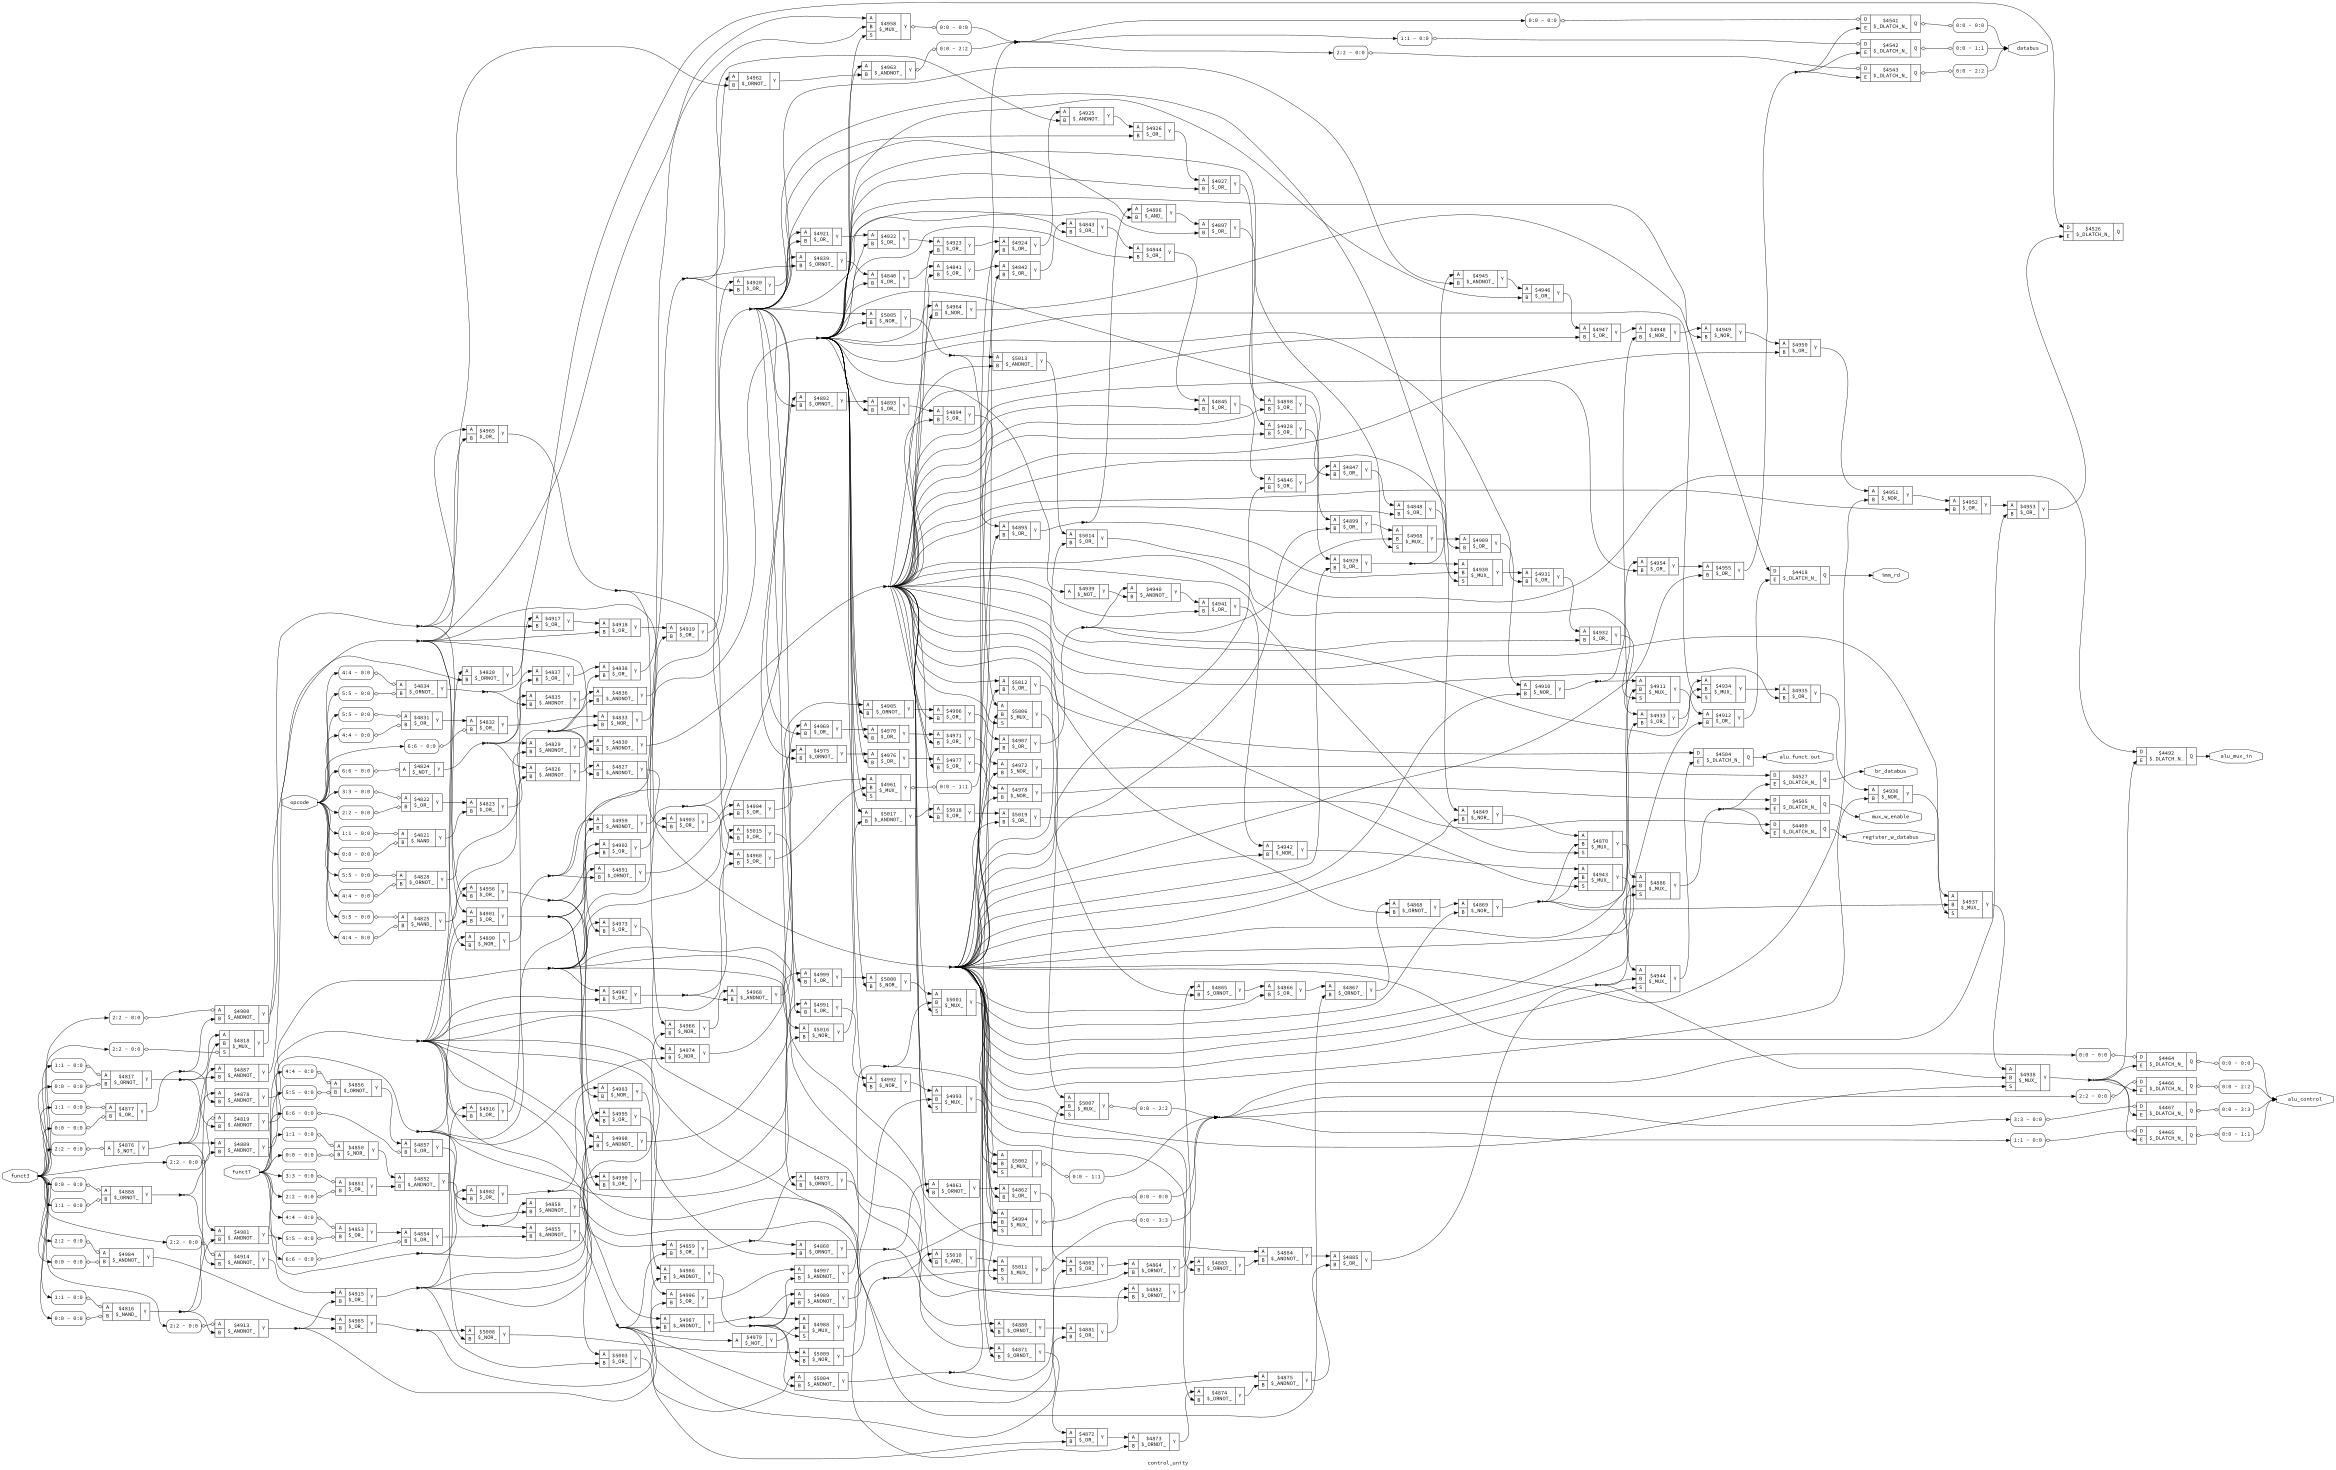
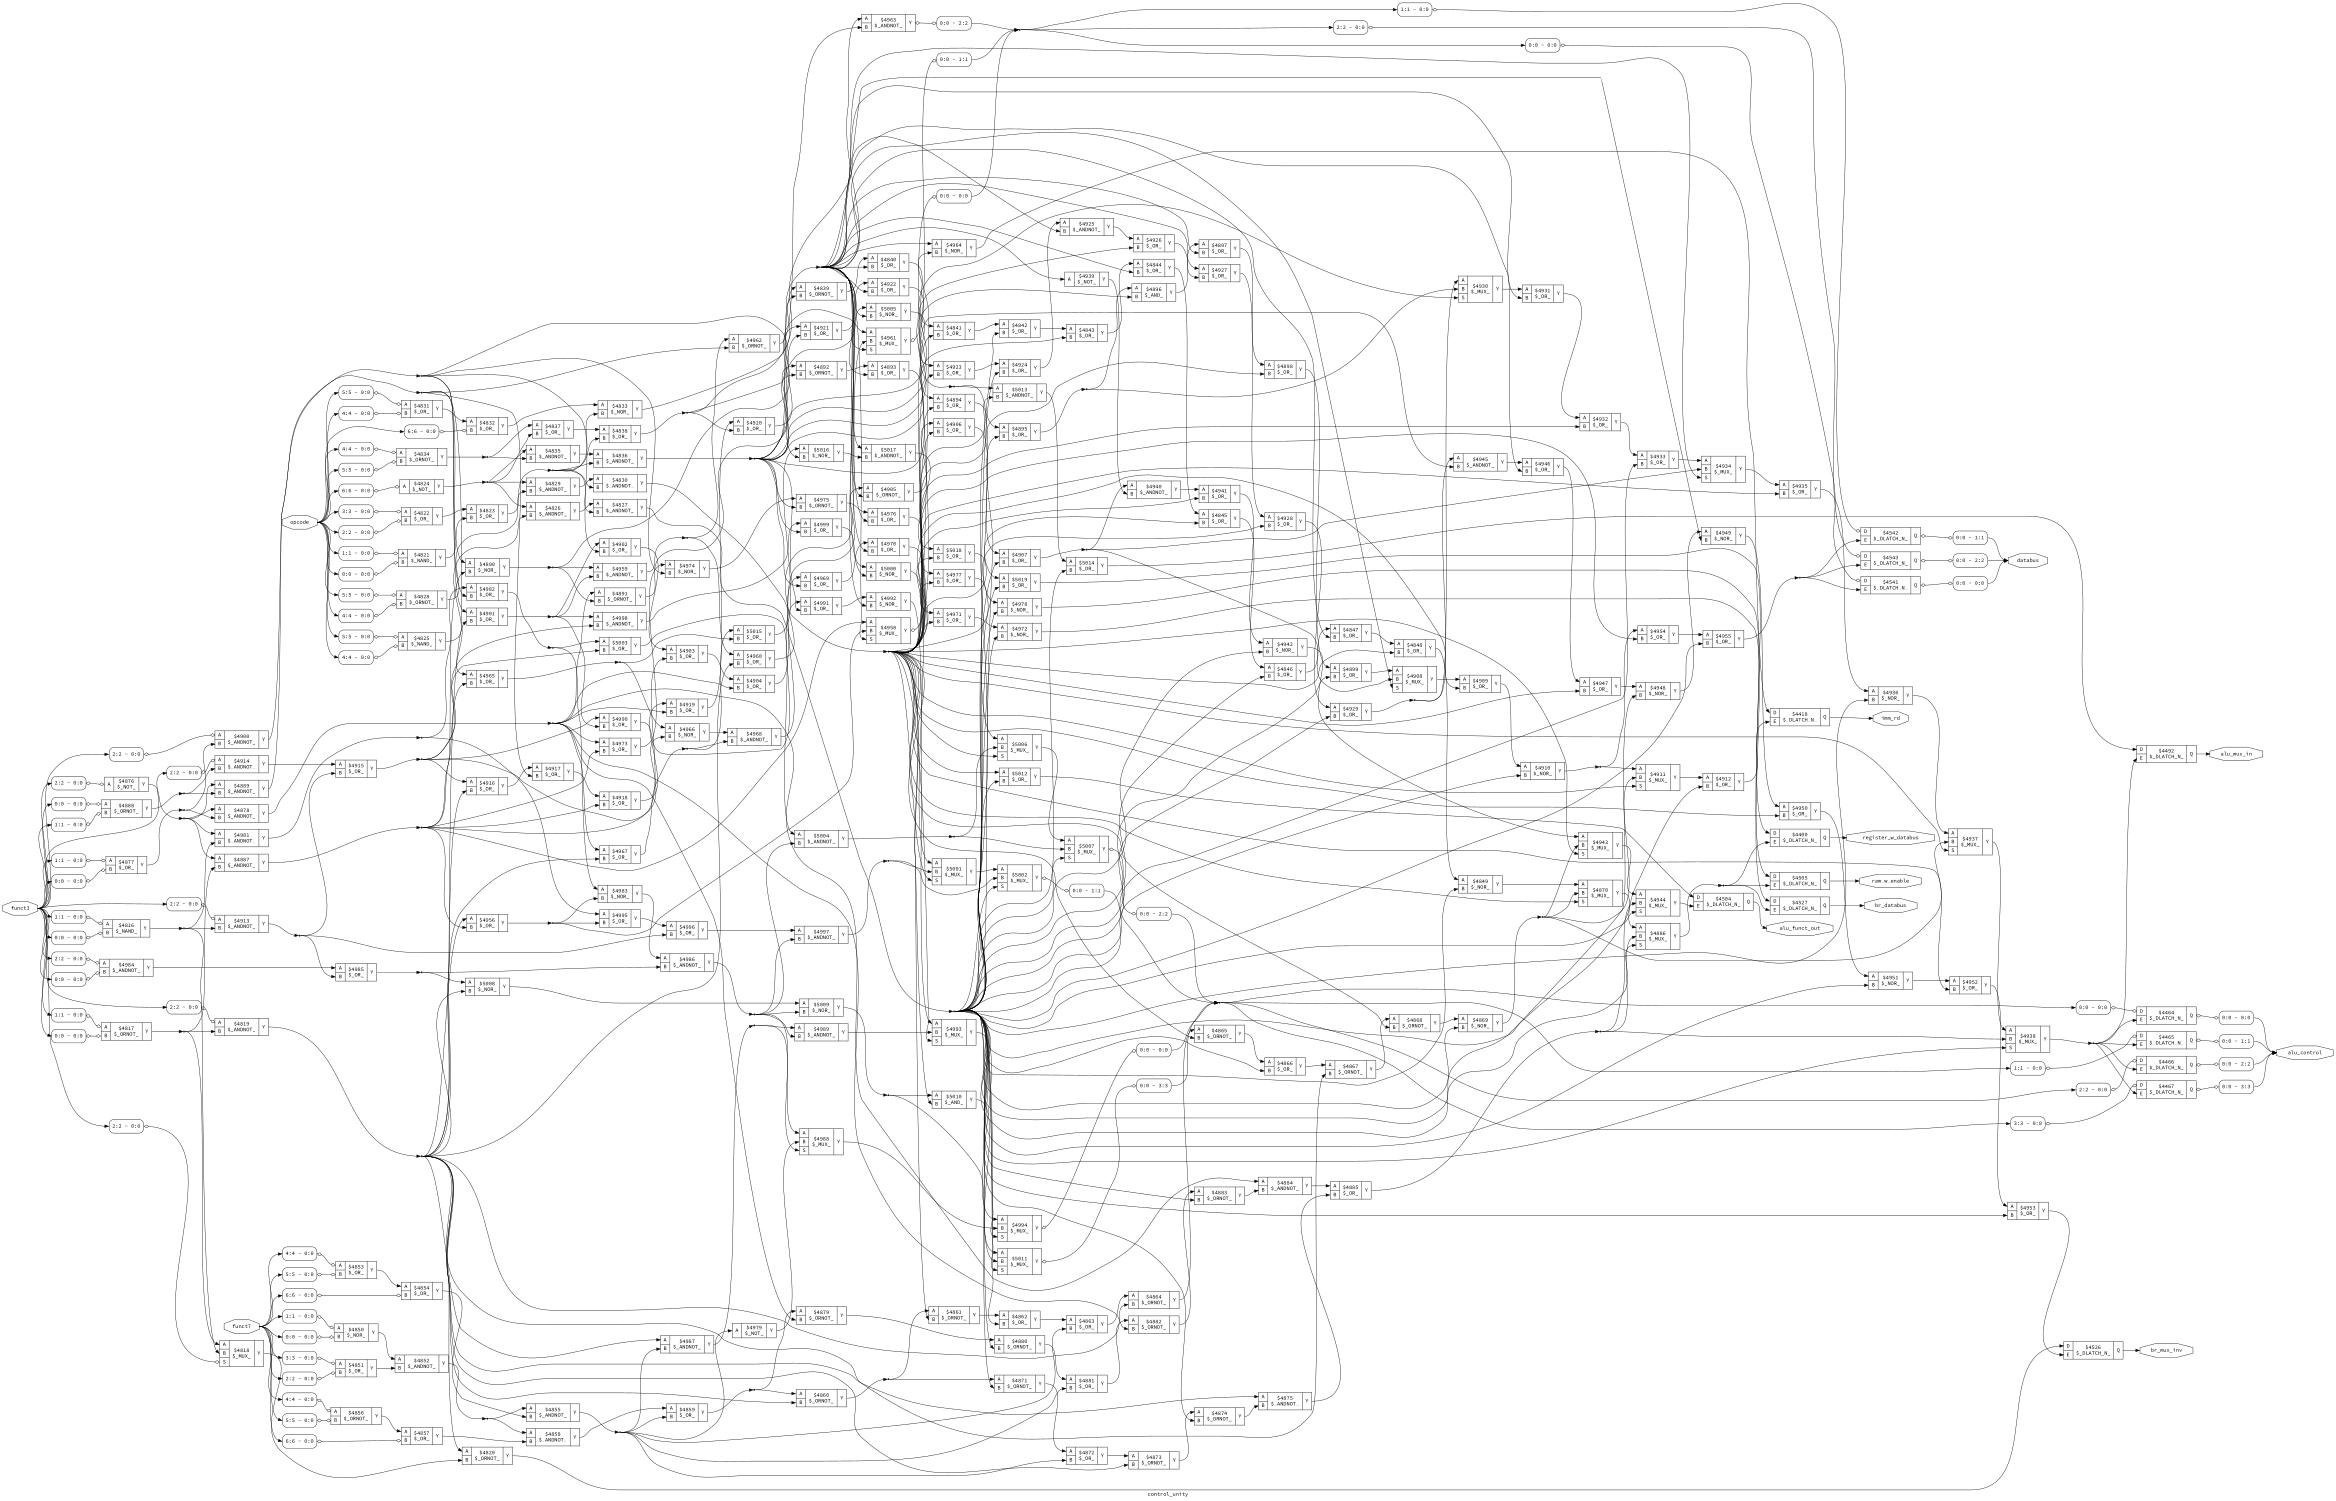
(1891, 817) -> (1891, 881)
none -> (2166, 1350)
